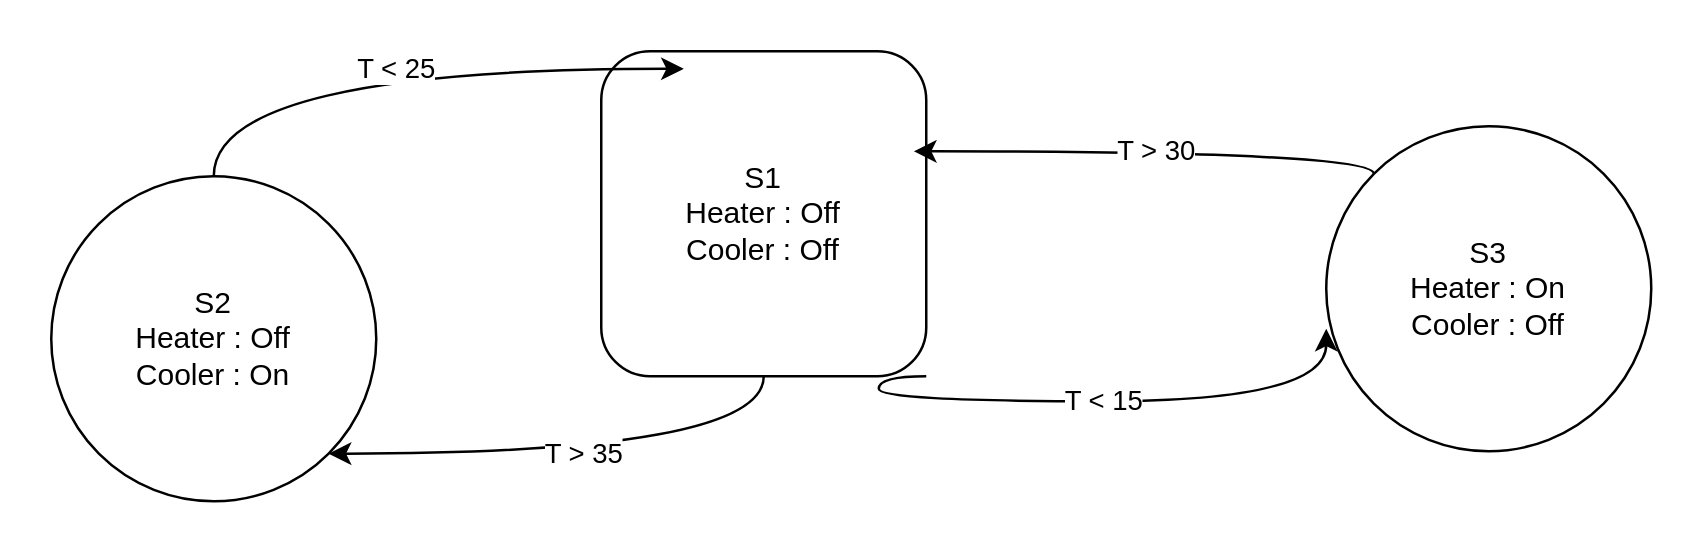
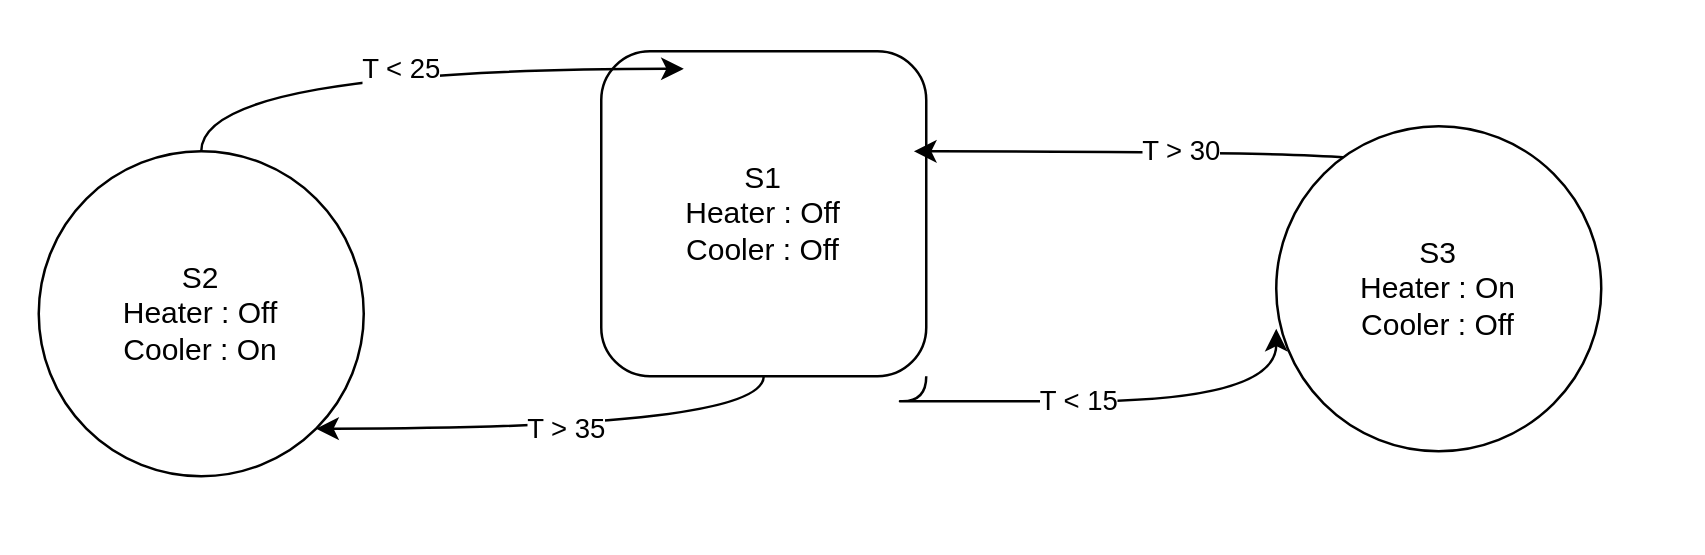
(1489, 289) -> (1439, 289)
(214, 339) -> (201, 314)
